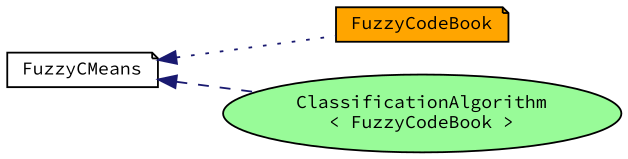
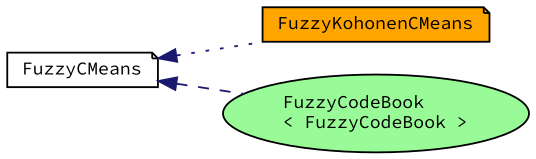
(422, 25) -> (376, 25)
(422, 113) -> (376, 113)
